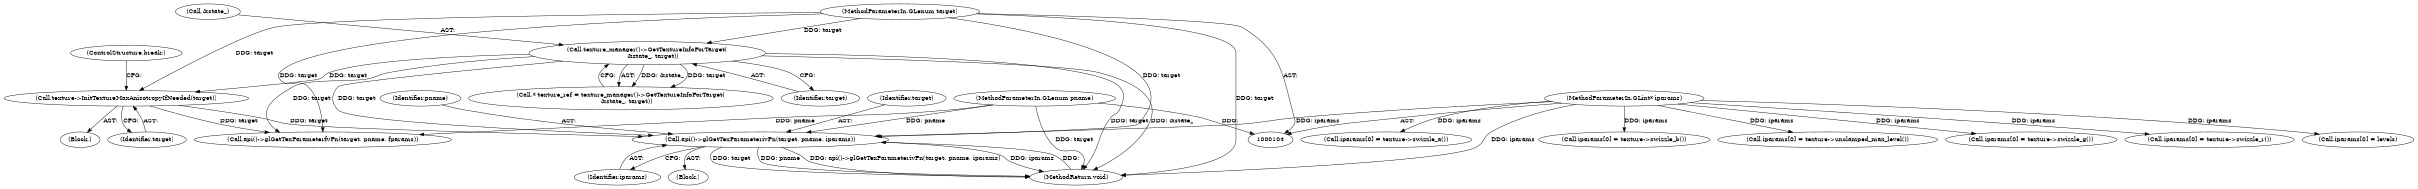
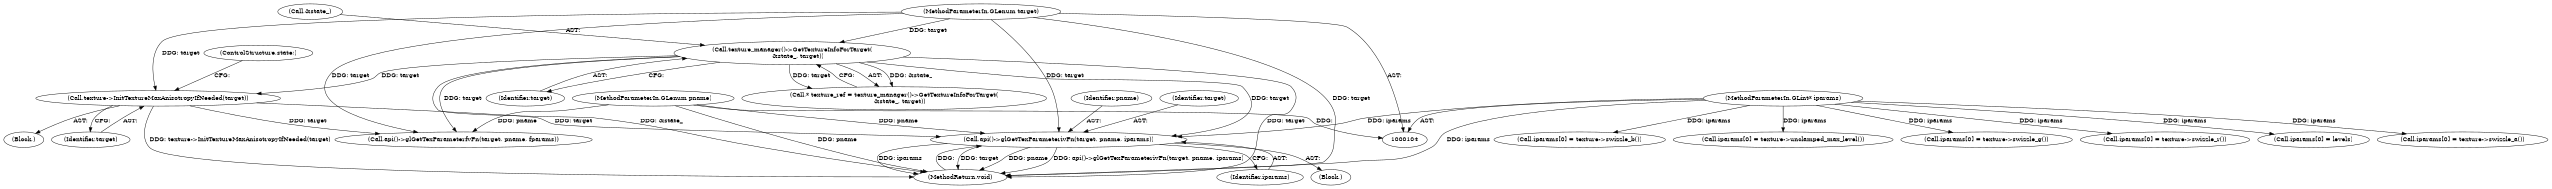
(126, 53) -> (258, 53)
(1074, 140) -> (837, 140)
none -> (506, 173)
